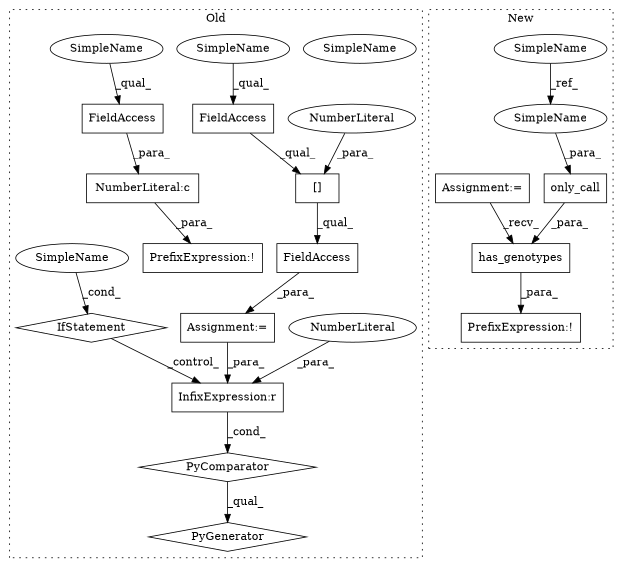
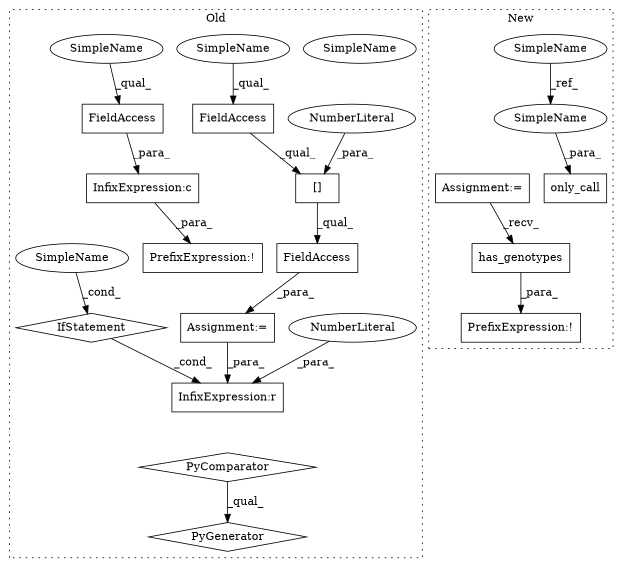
(143, 188) -> (143, 188)
(551, 220) -> none
(193, 363) -> (193, 363)
(228, 428) -> none
